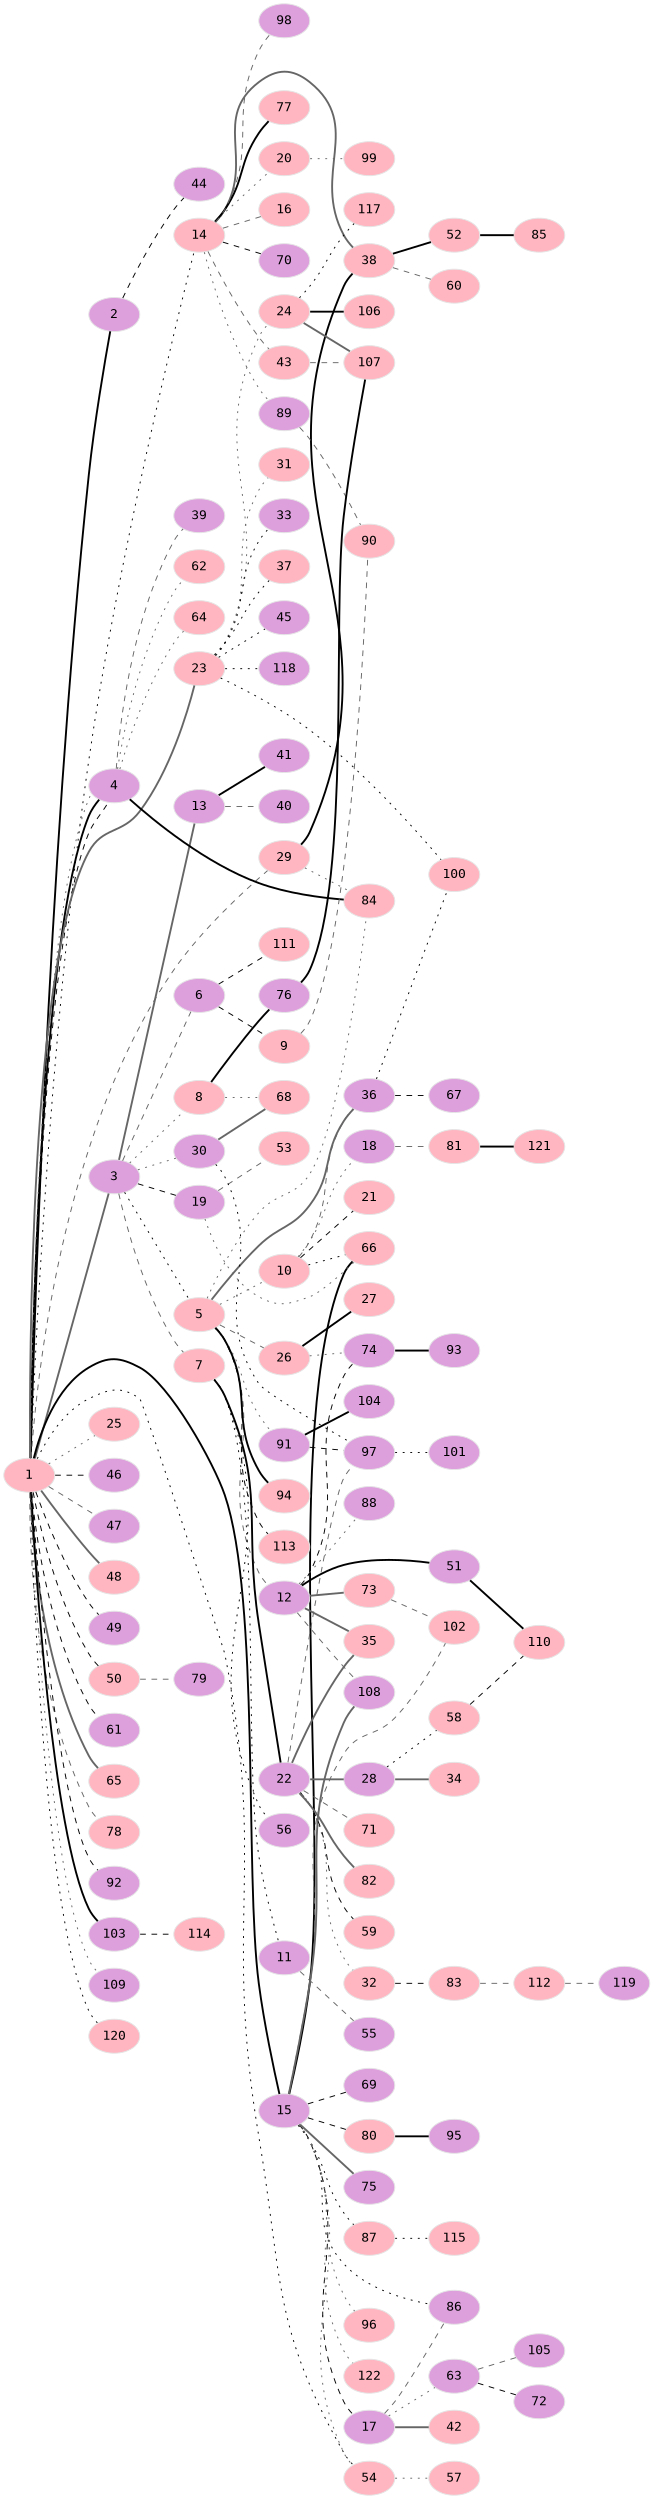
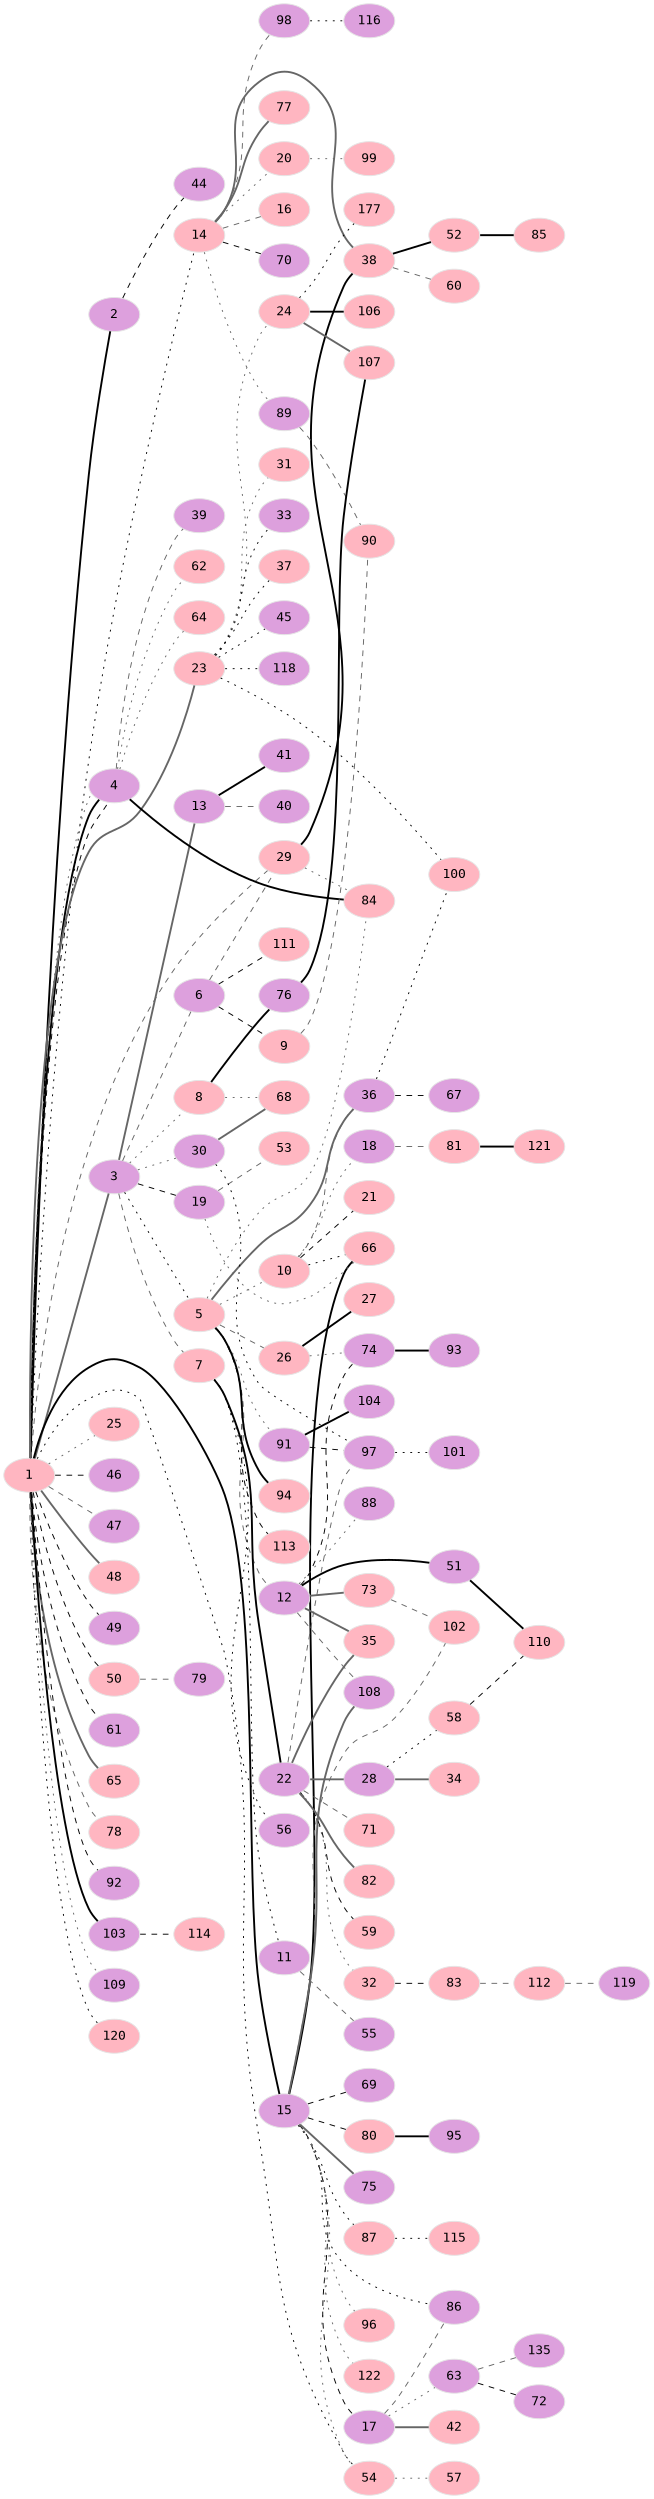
none -> (369, 21)
(247, 155) -> (247, 155)
(369, 210) -> (369, 210)
(284, 363) -> none
none -> (242, 927)
(539, 2351) -> (539, 2351)
